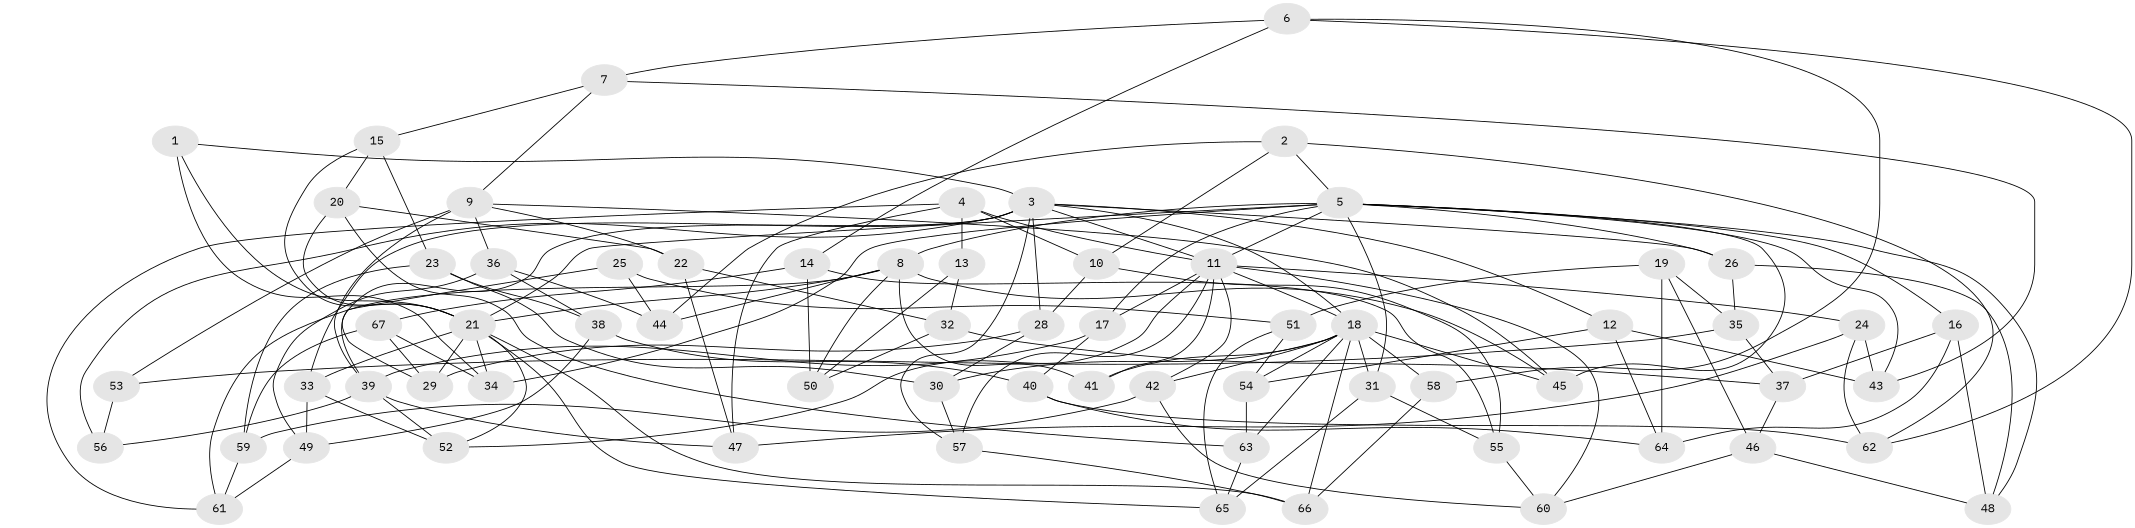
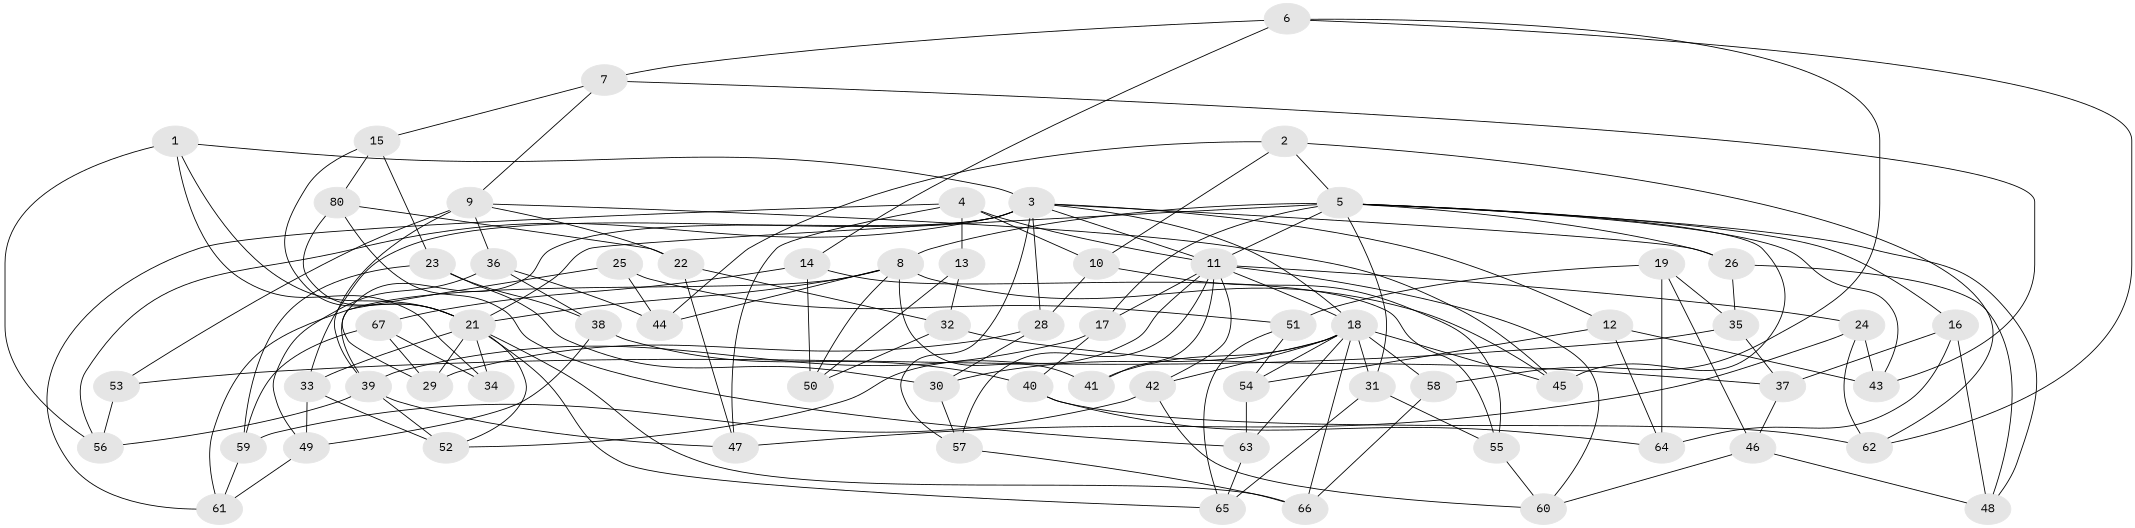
(337, 203) -> (337, 203)
(900, 241) -> none
none -> (5, 264)
